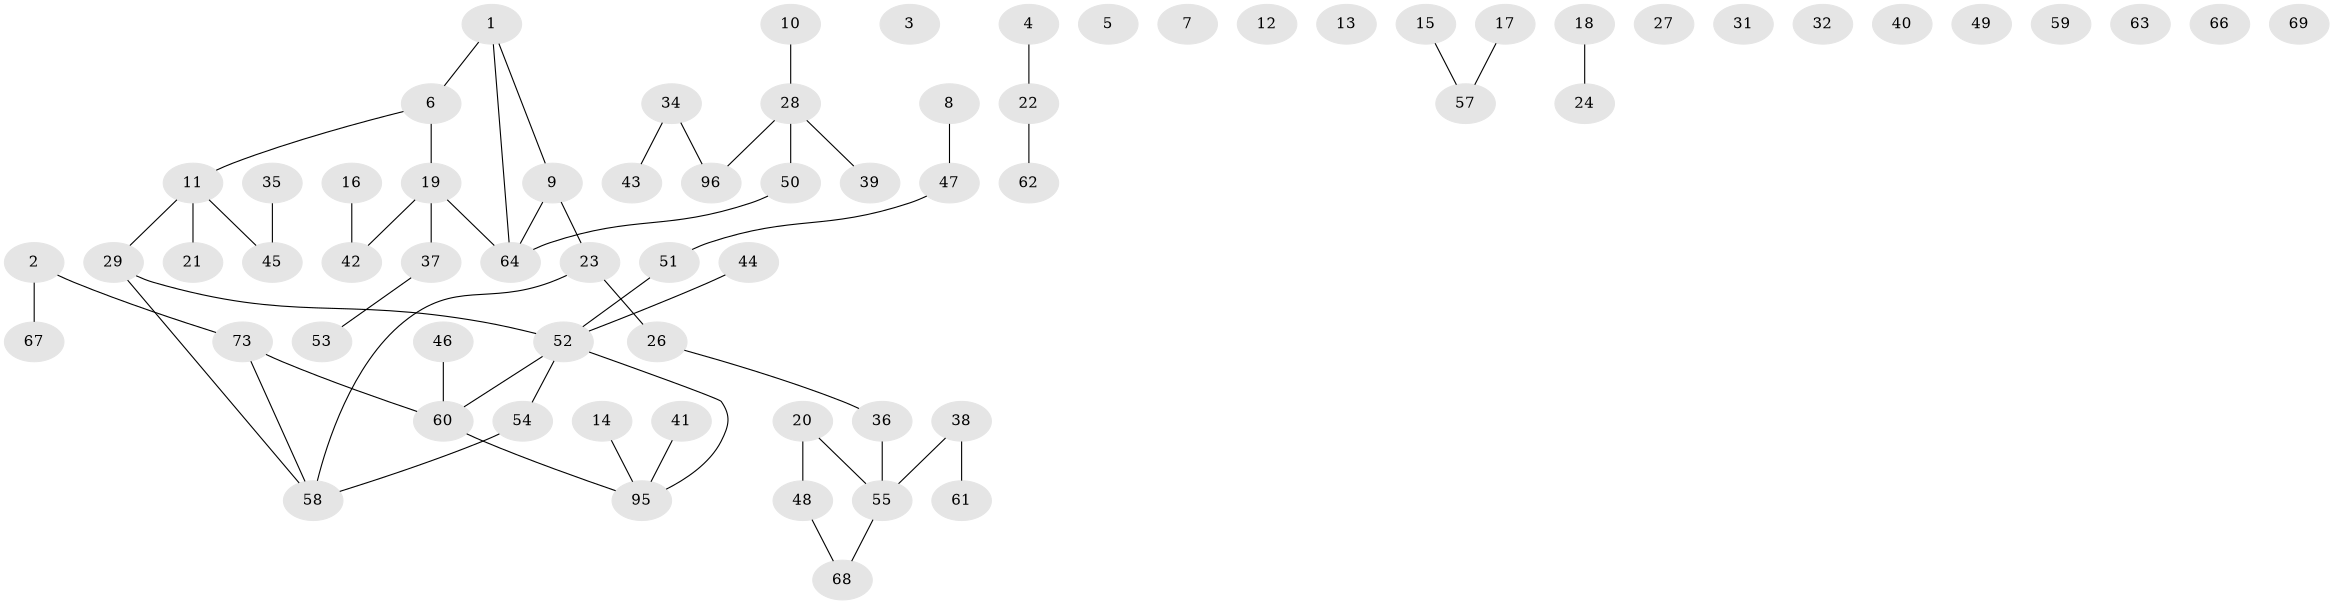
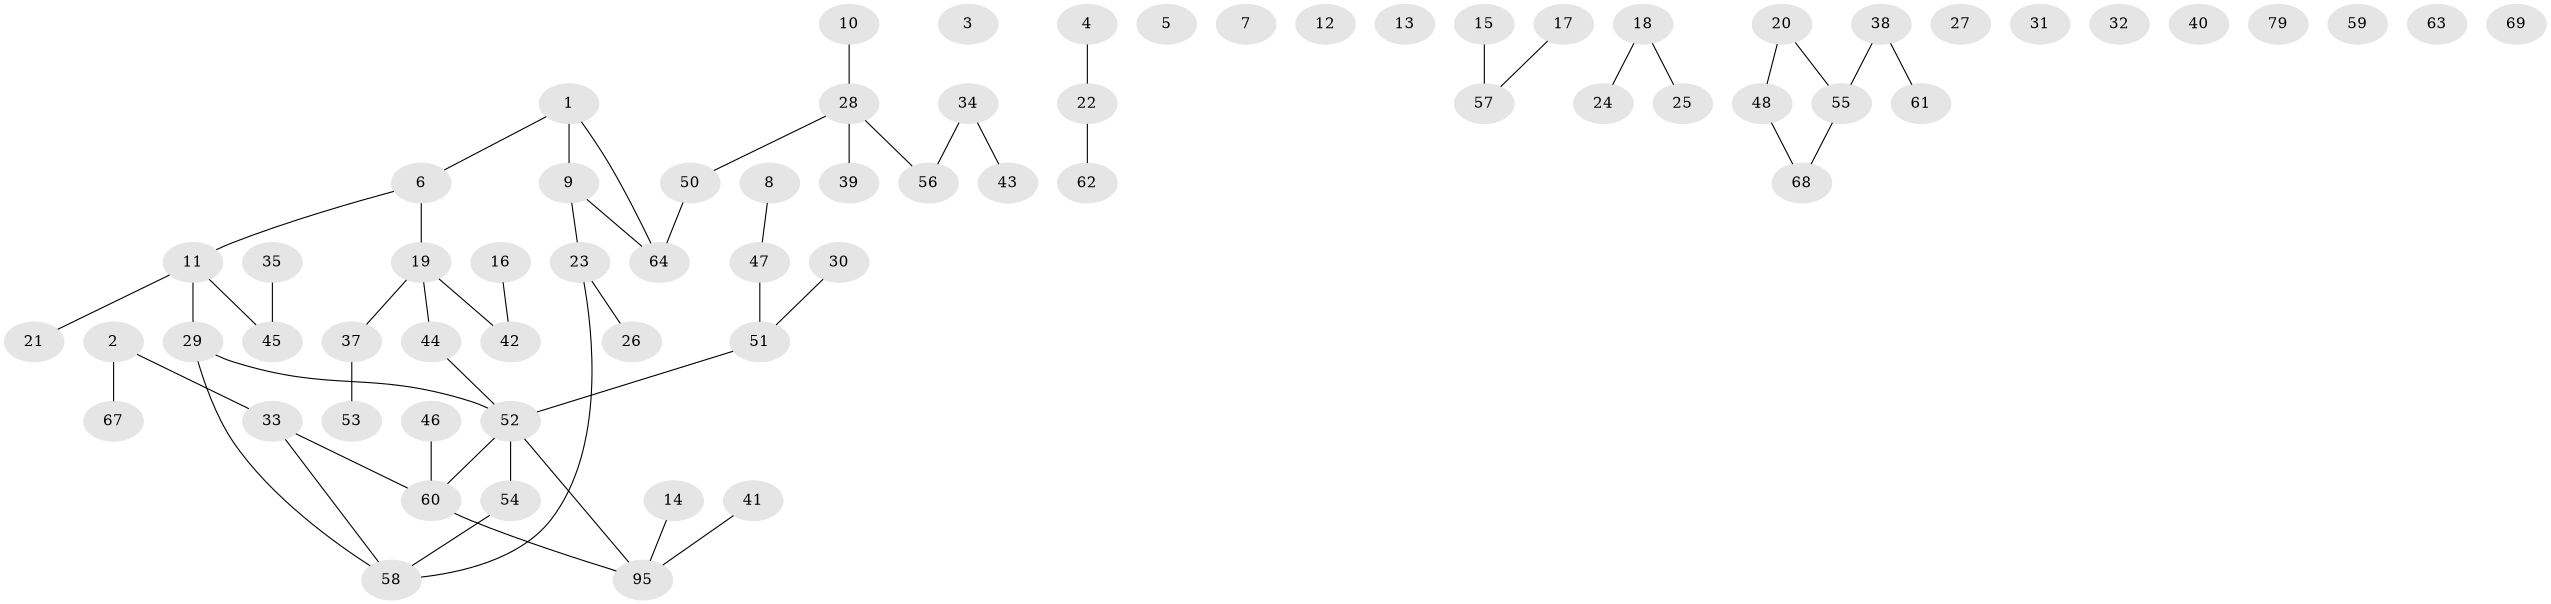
(1982, 24) -> (2278, 24)
(2220, 24) -> none
none -> (1683, 104)
(711, 183) -> (929, 183)
(471, 223) -> (426, 302)
none -> (839, 262)
(243, 342) -> (272, 421)
(882, 421) -> none
